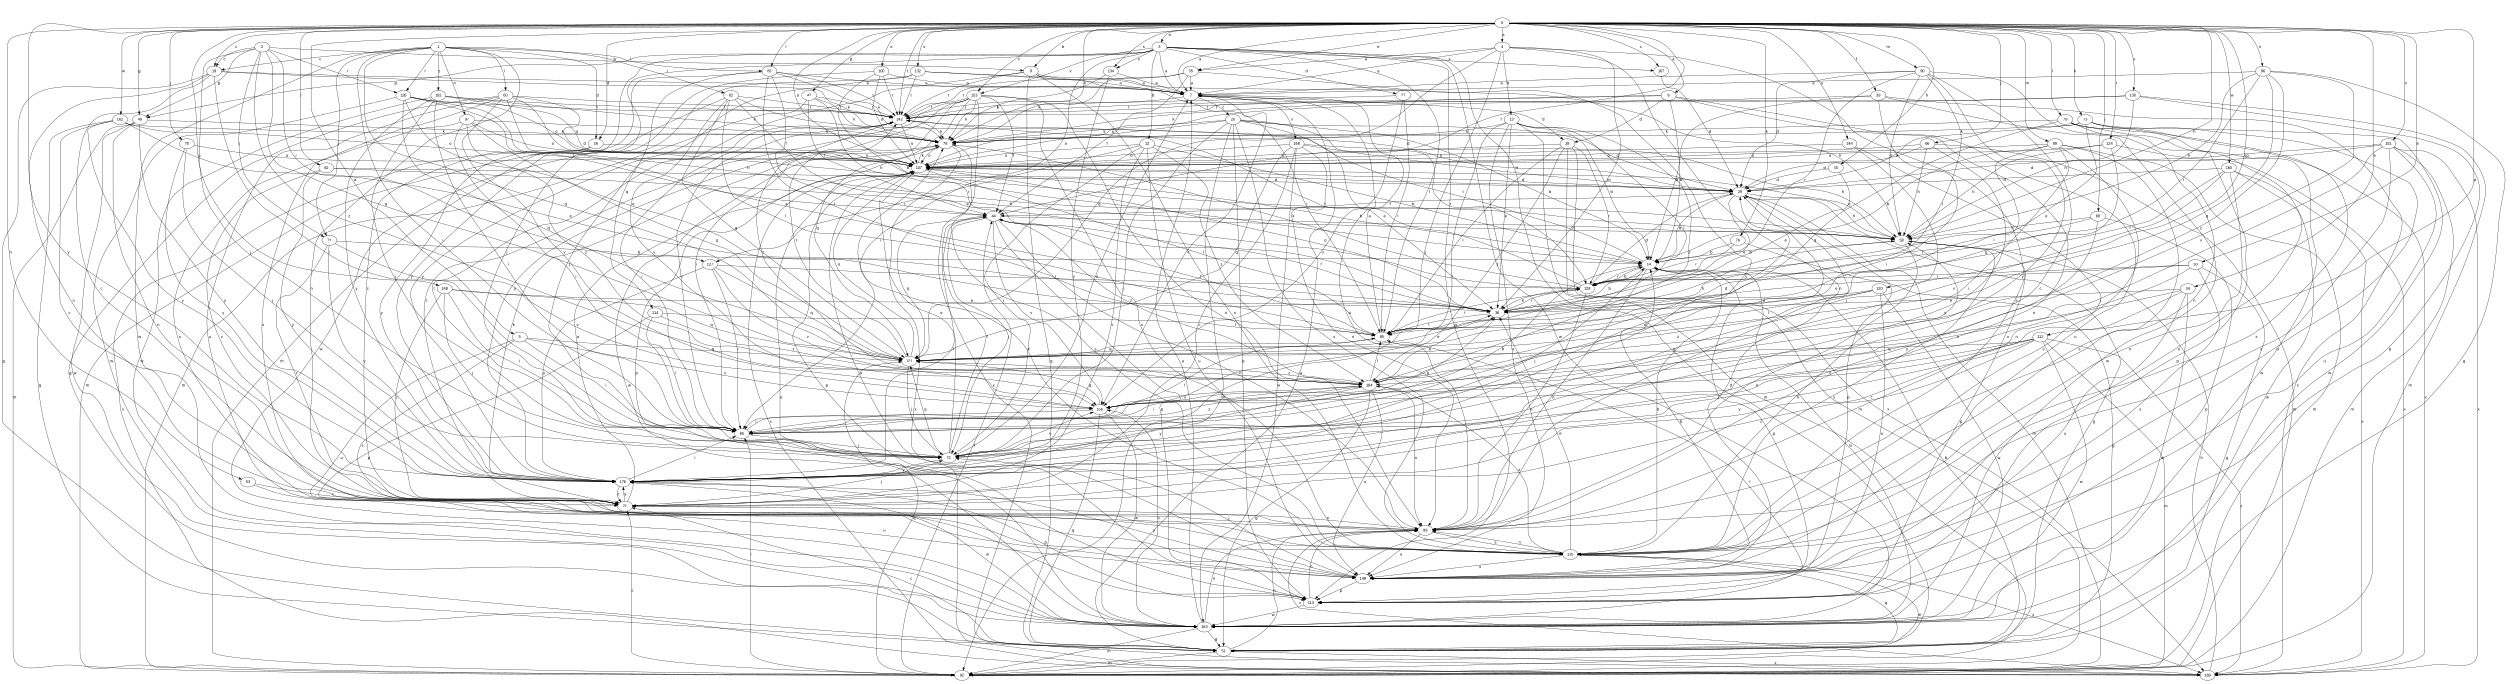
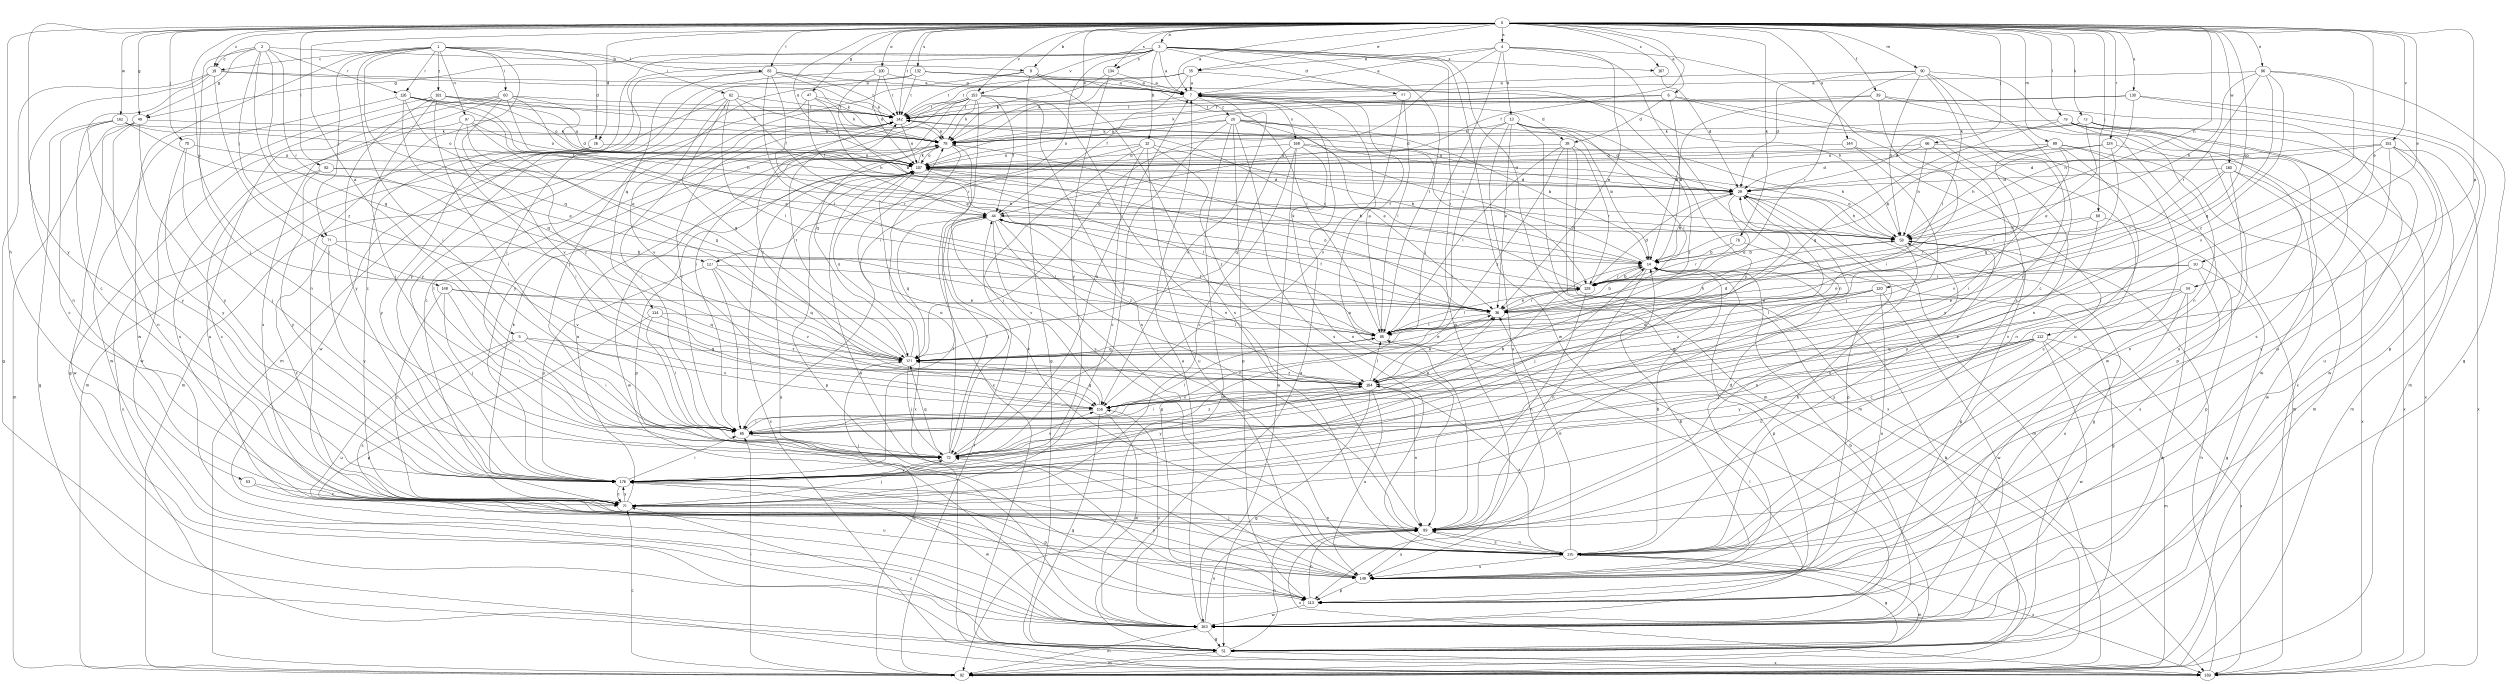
(1836, 168) -> none
(1609, 180) -> (1609, 180)
